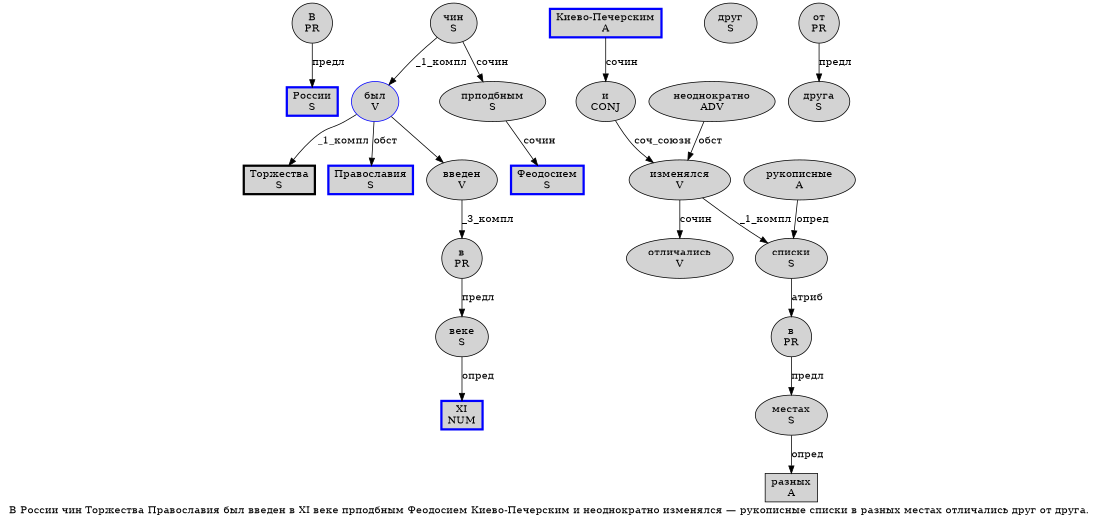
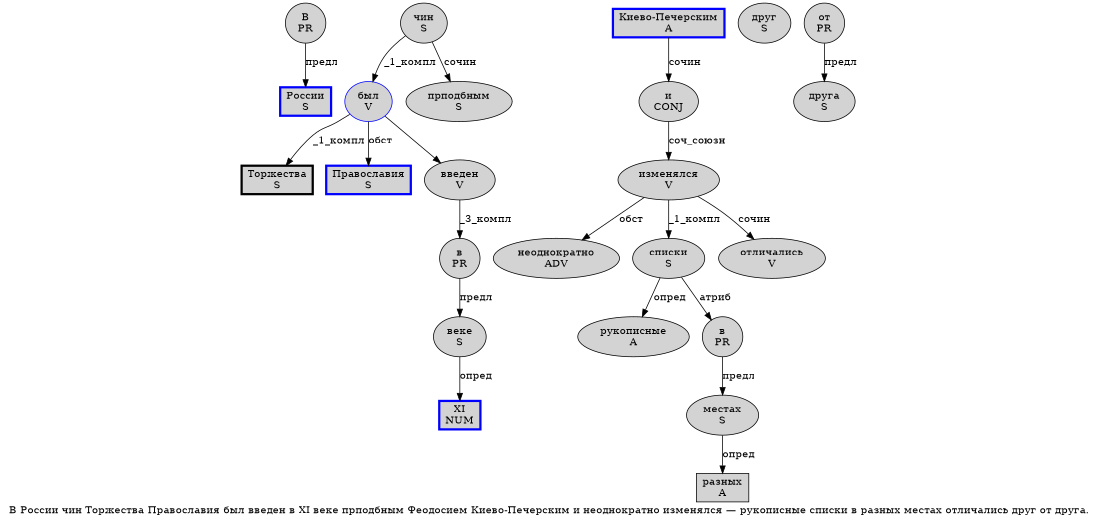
(697, 137) -> (616, 217)
(547, 180) -> none
(796, 215) -> (653, 294)
